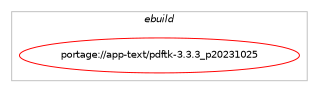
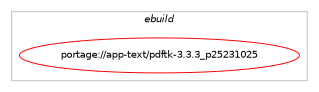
(159, 55) -> (159, 55)
